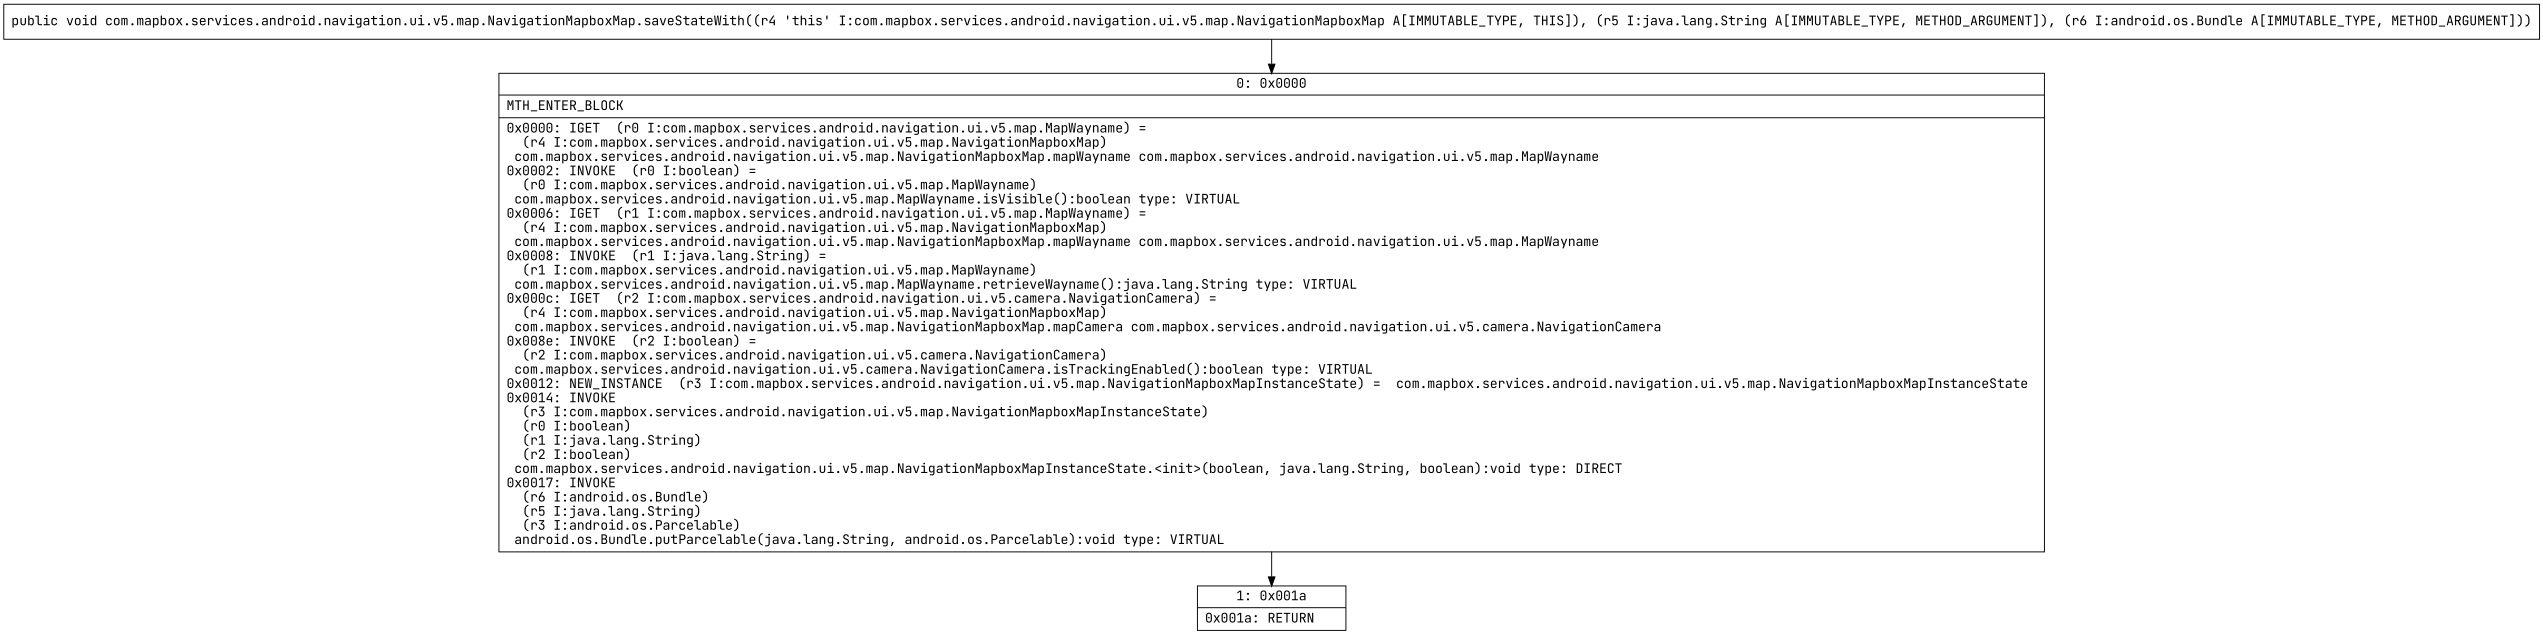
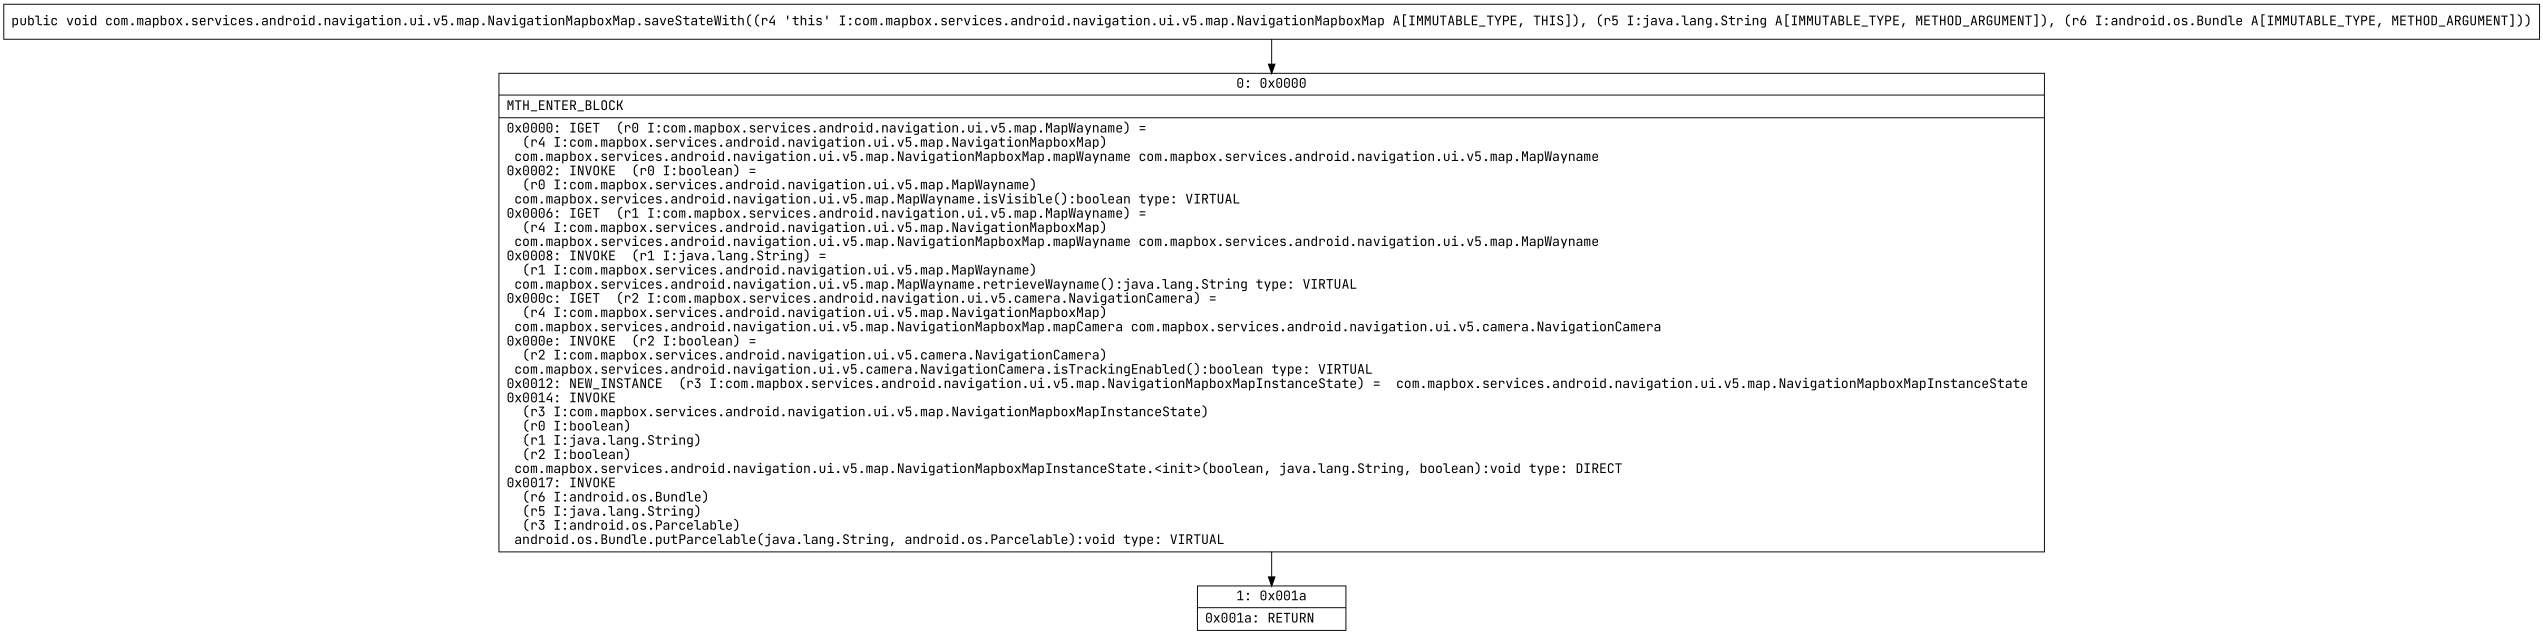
(636, 341) -> (636, 341)
